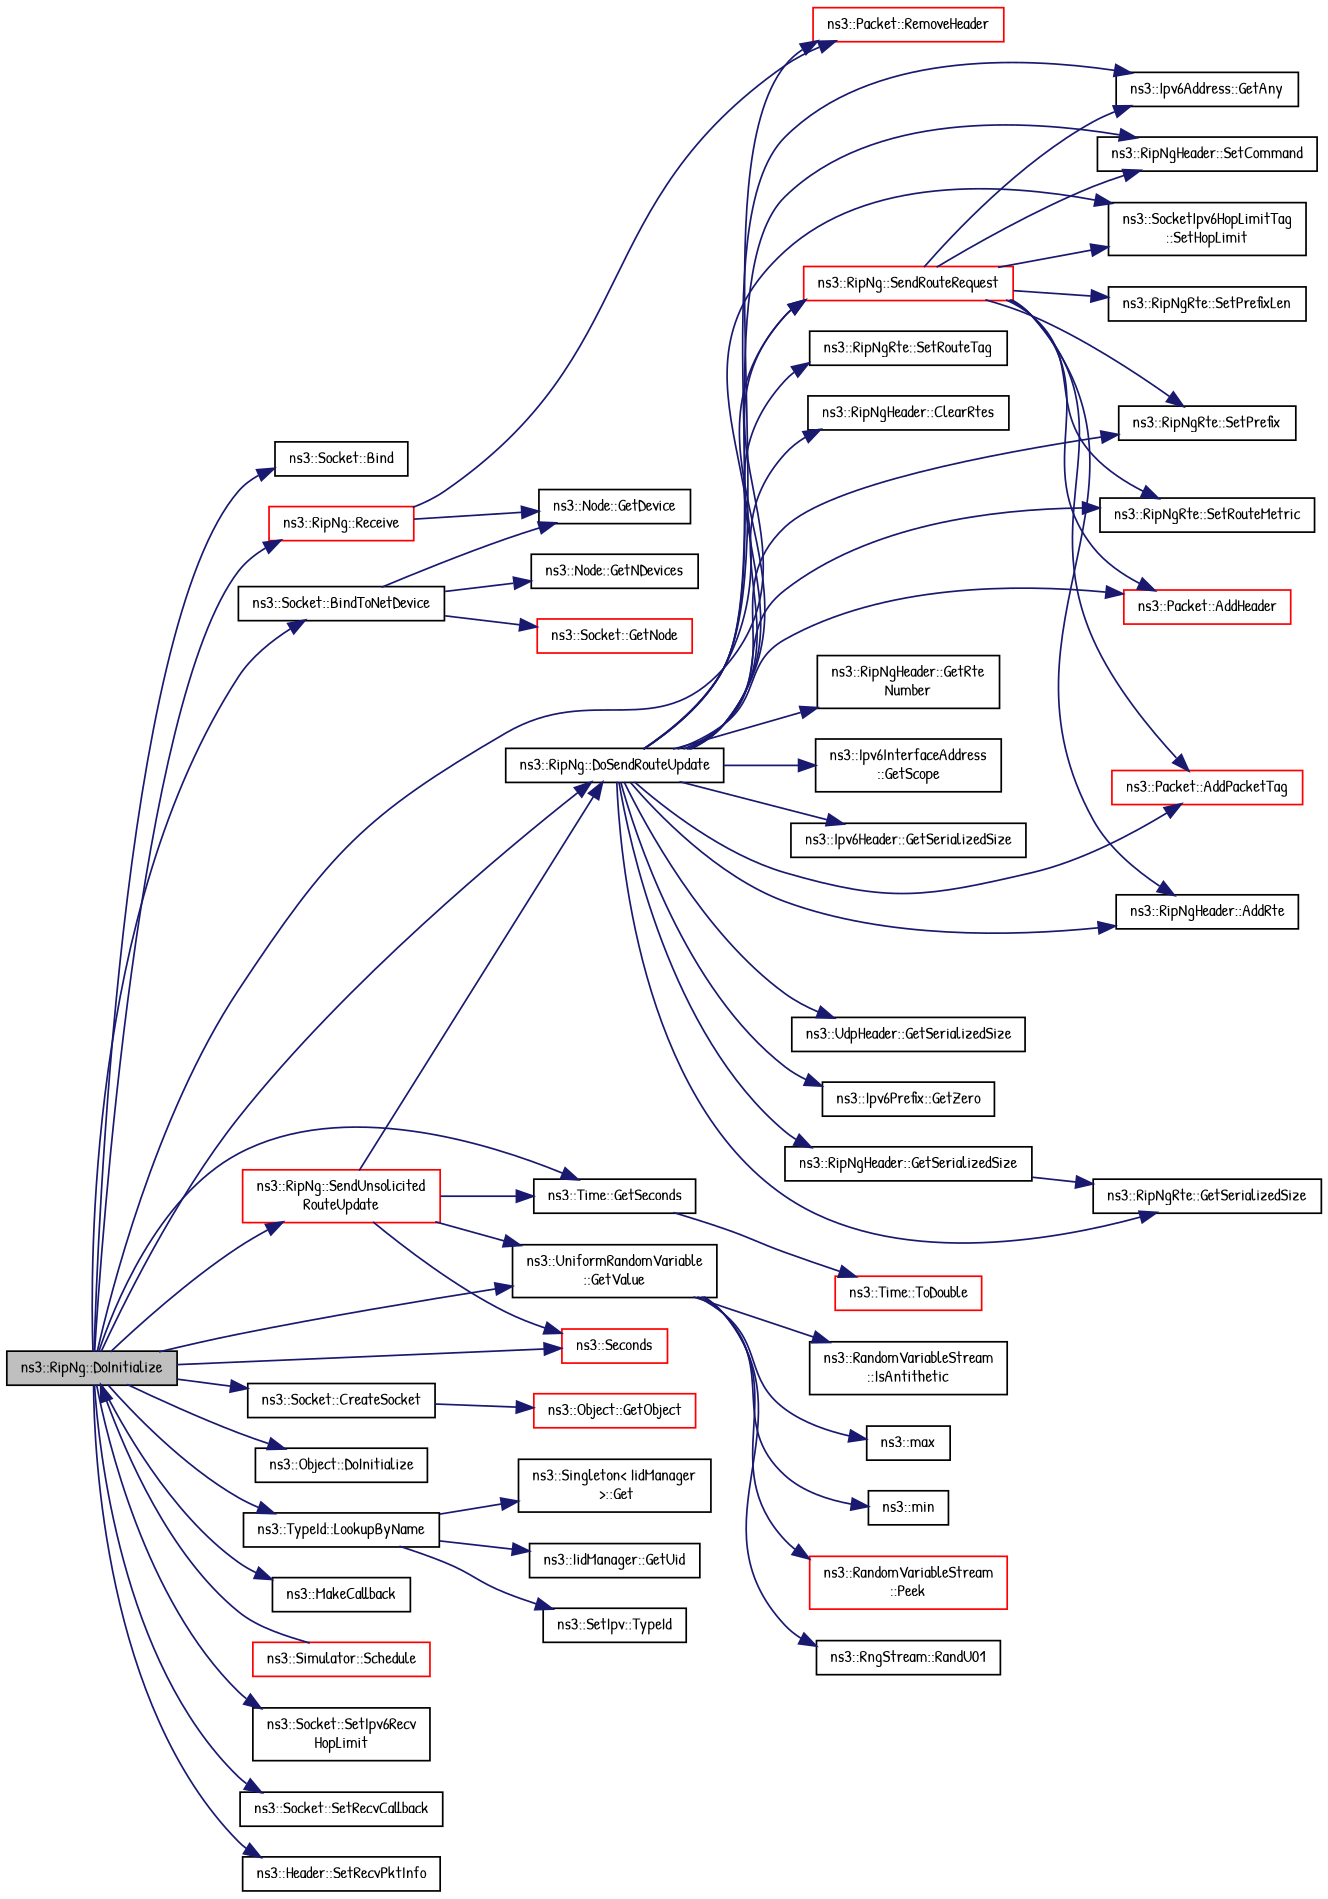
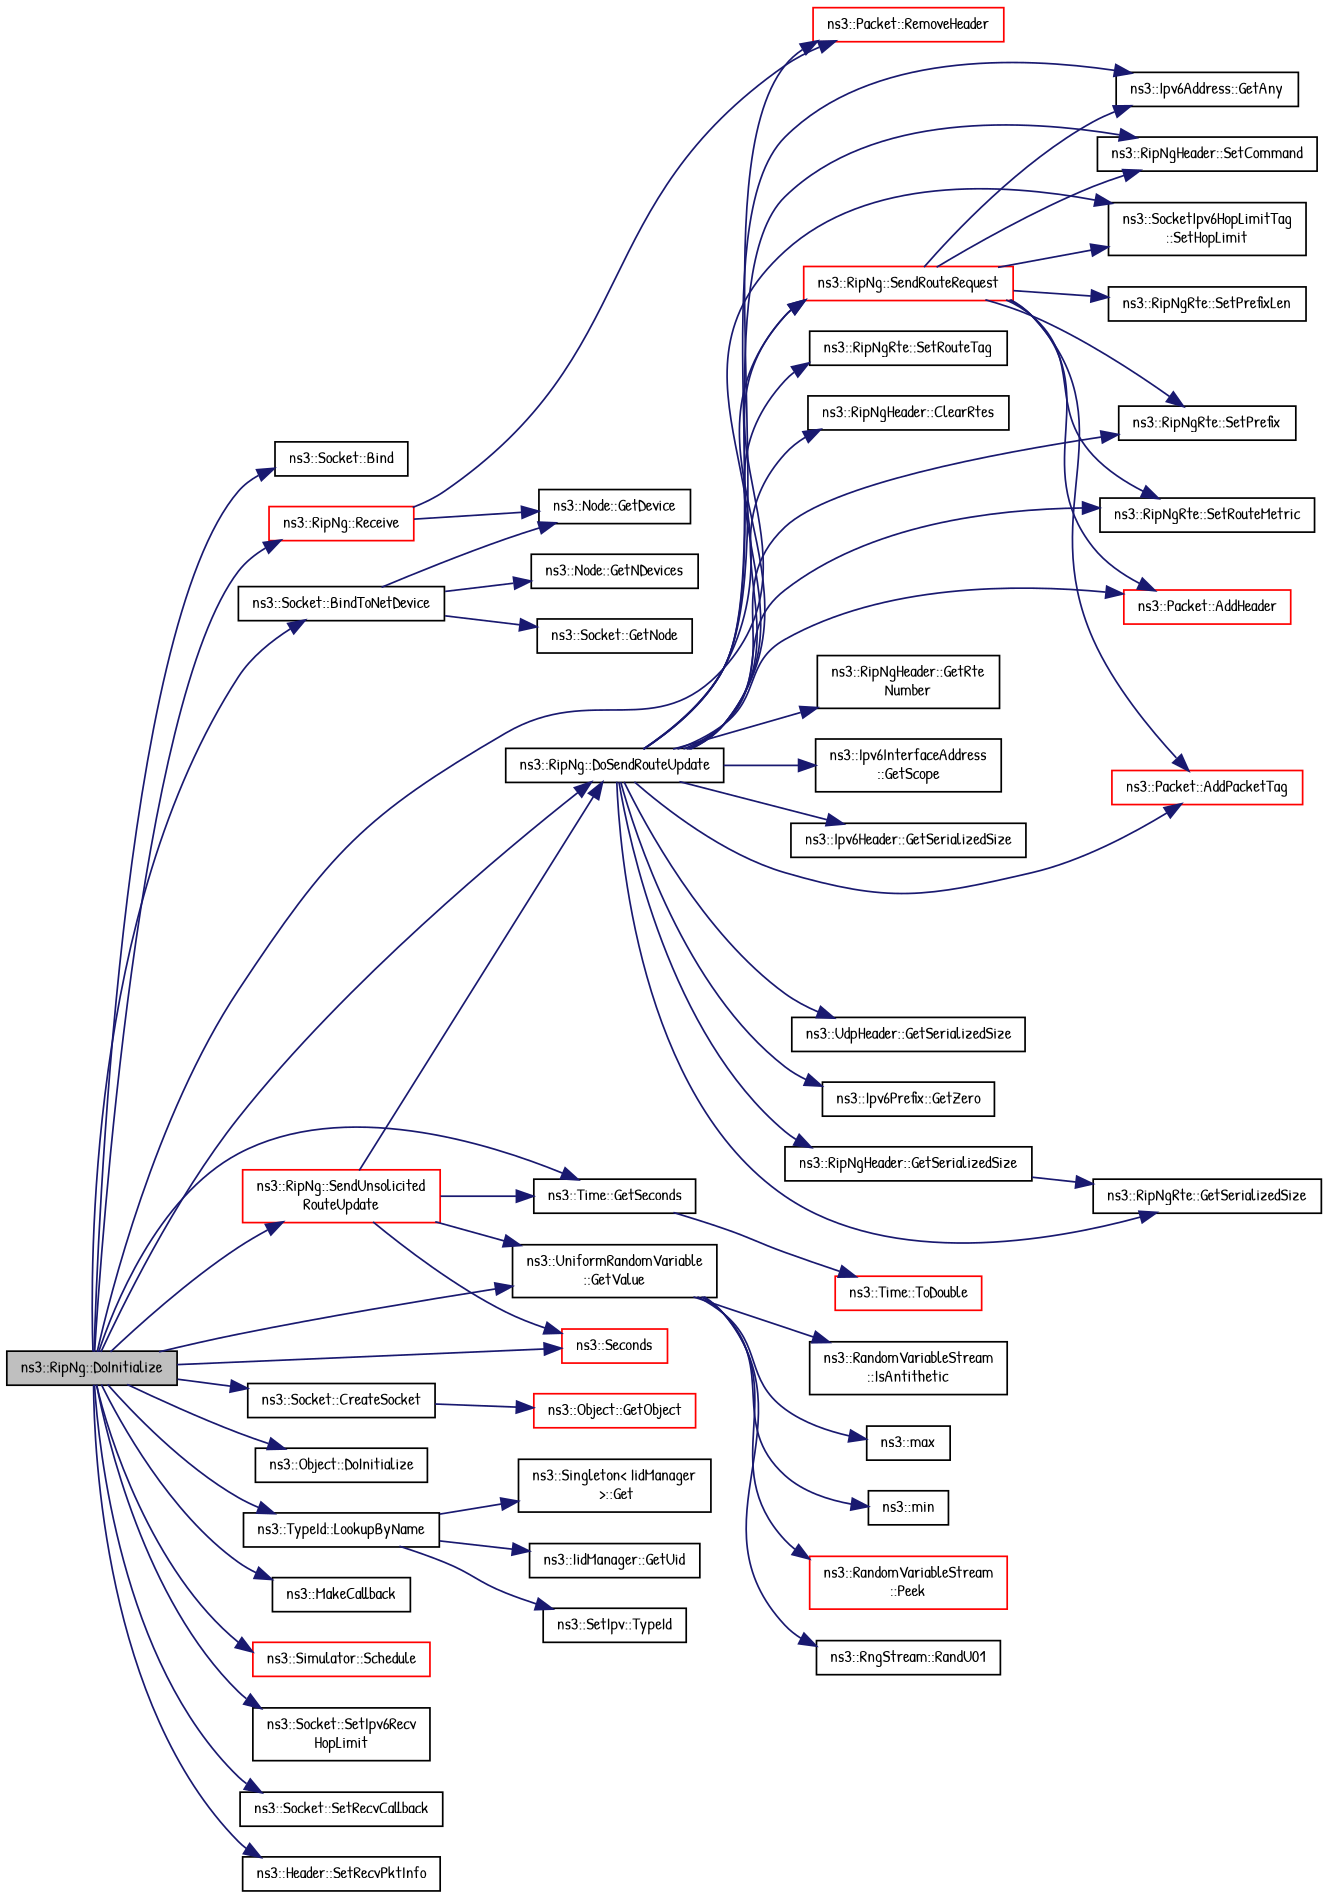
(615, 636) -> (615, 636)
(1207, 912) -> none
(181, 1548) -> (149, 1525)
